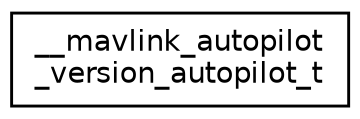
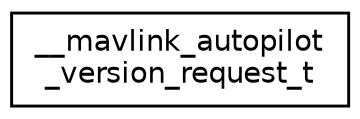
(180, 60) -> (180, 60)
